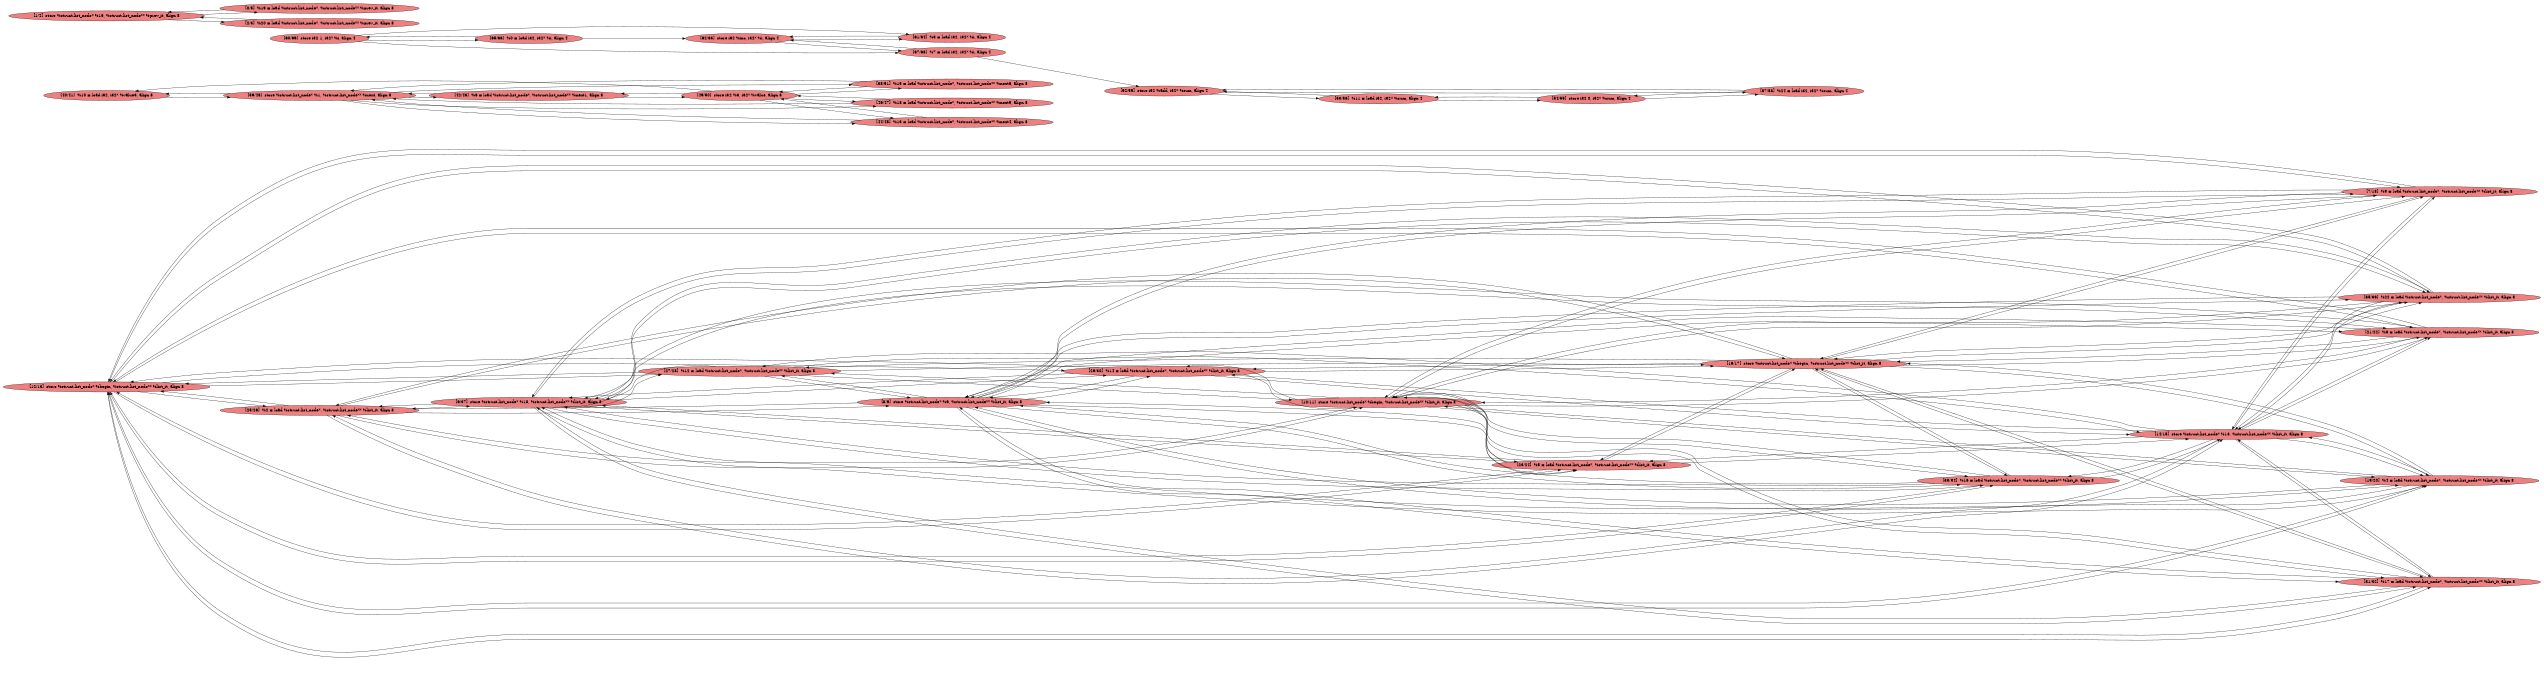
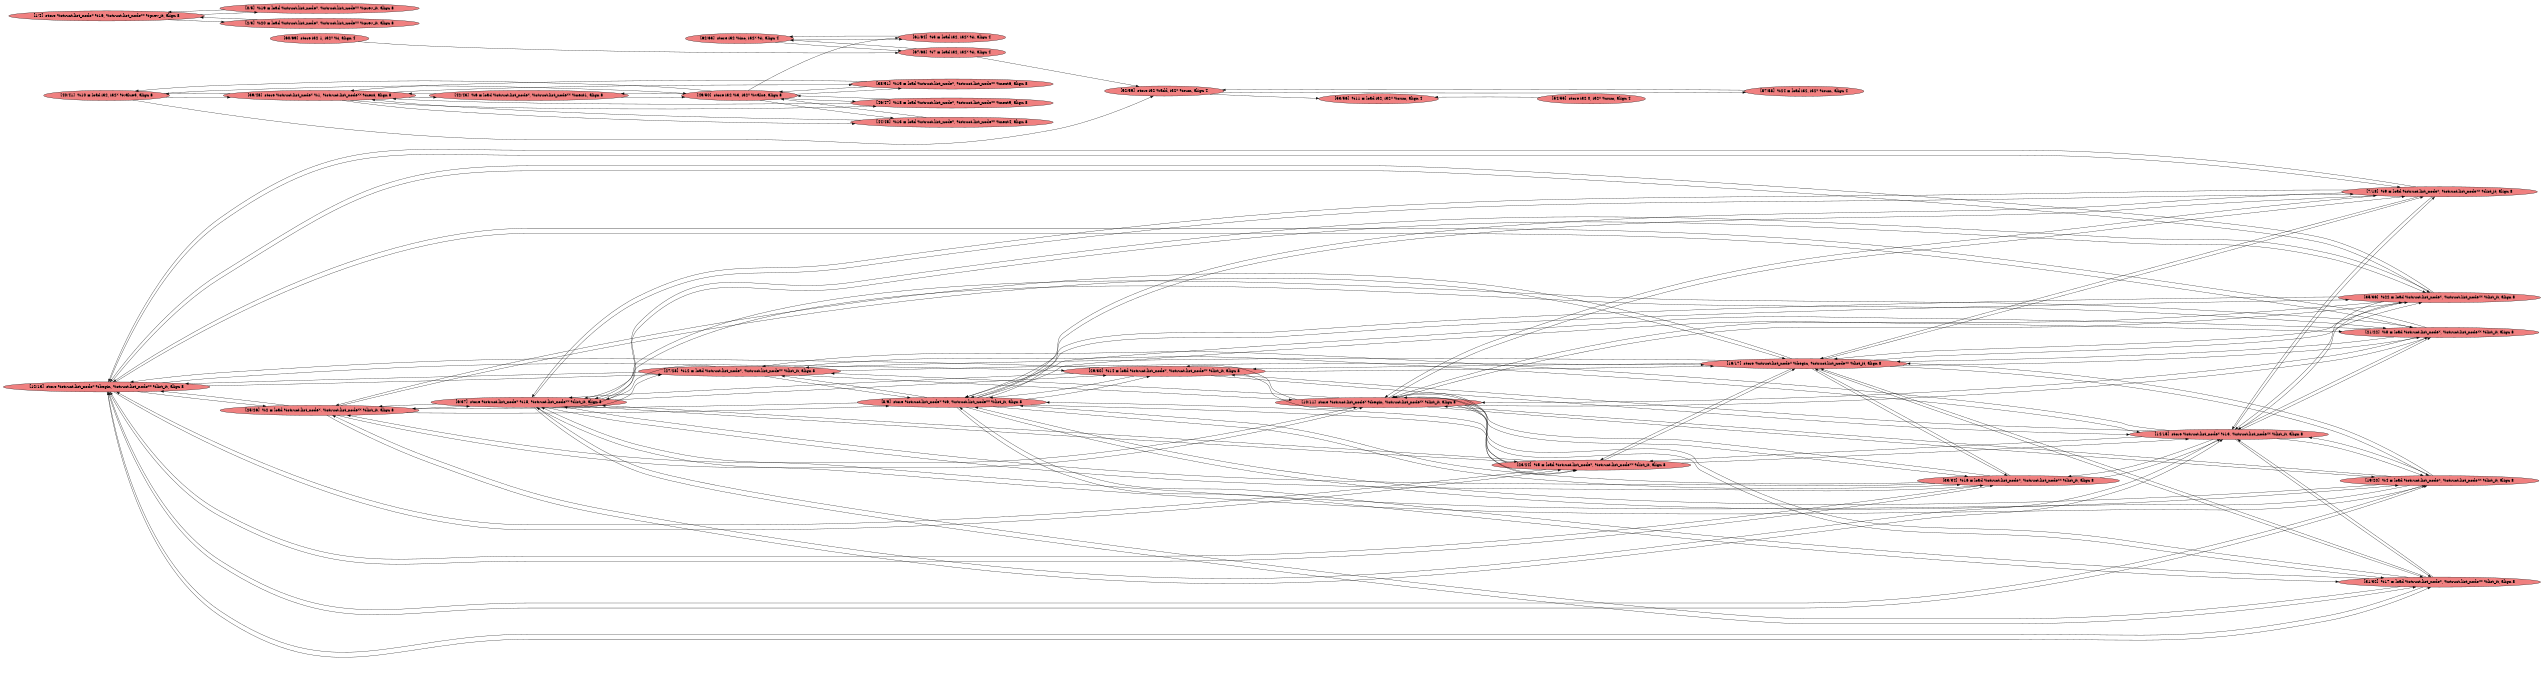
(632, 27) -> (819, 55)
(529, 39) -> none
none -> (384, 86)
(1691, 93) -> none
(1306, 94) -> (644, 140)
(1700, 97) -> none
(1486, 101) -> none
